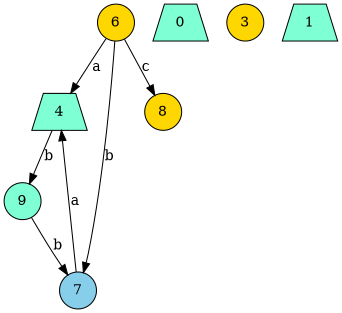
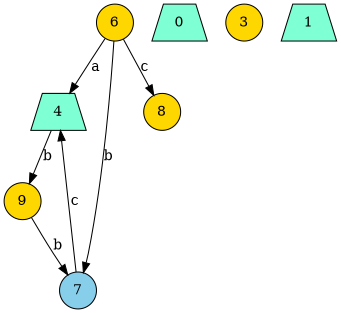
(23, 201) -> (23, 201)
(75, 201) -> (75, 201)
